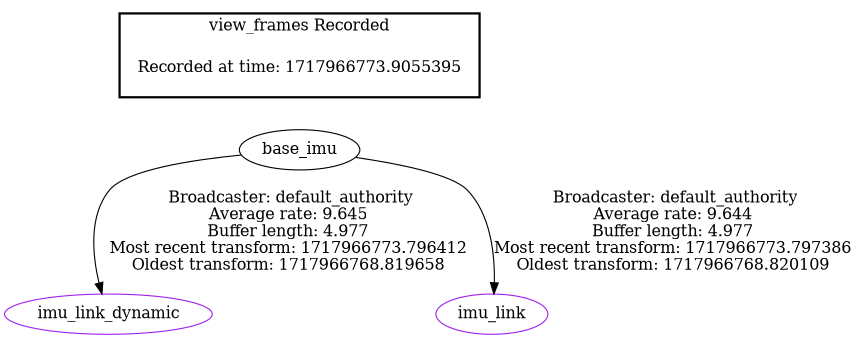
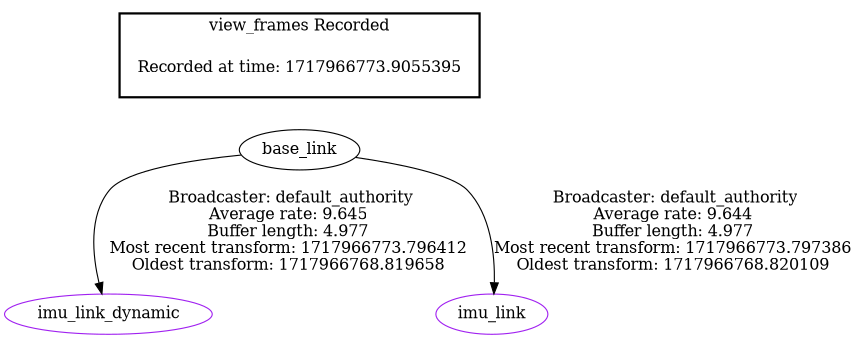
(300, 150) -> (300, 150)
